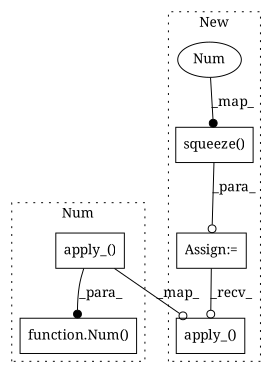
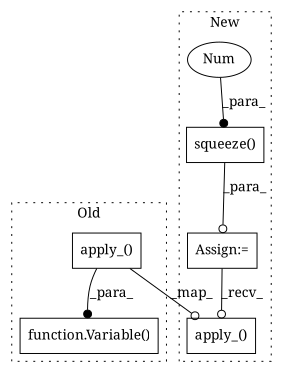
(233, 102) -> (244, 102)
(78, 214) -> (89, 214)
(78, 336) -> (89, 336)
